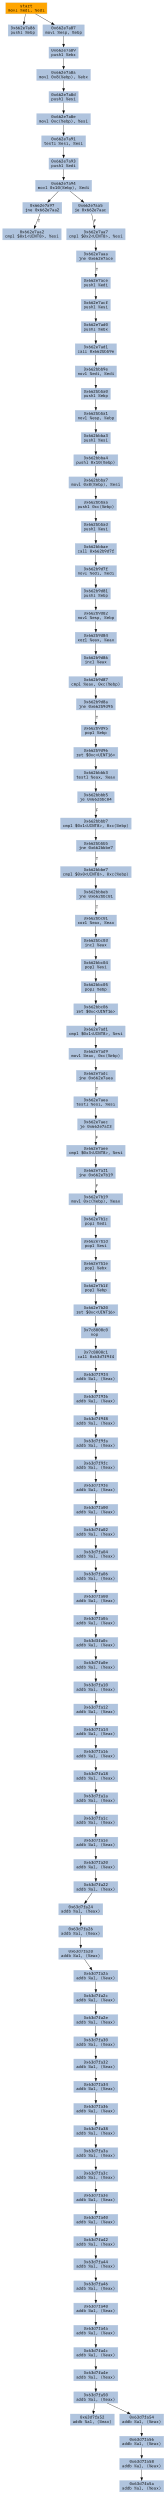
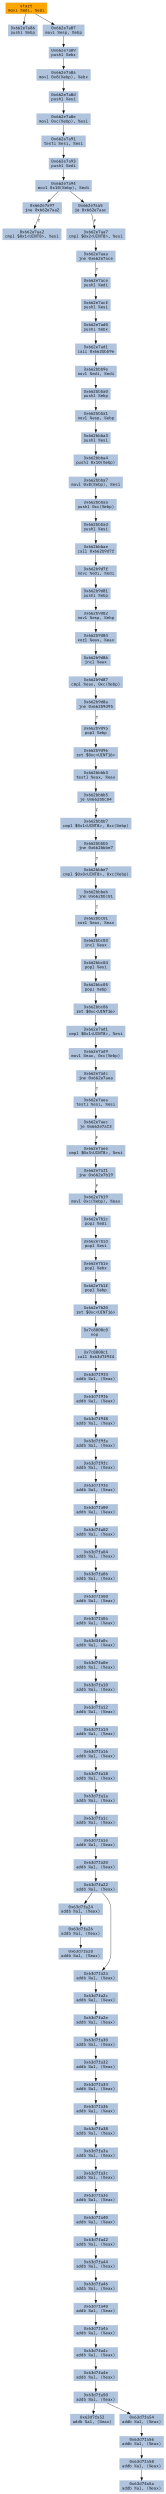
(87, 1964) -> (111, 1930)
